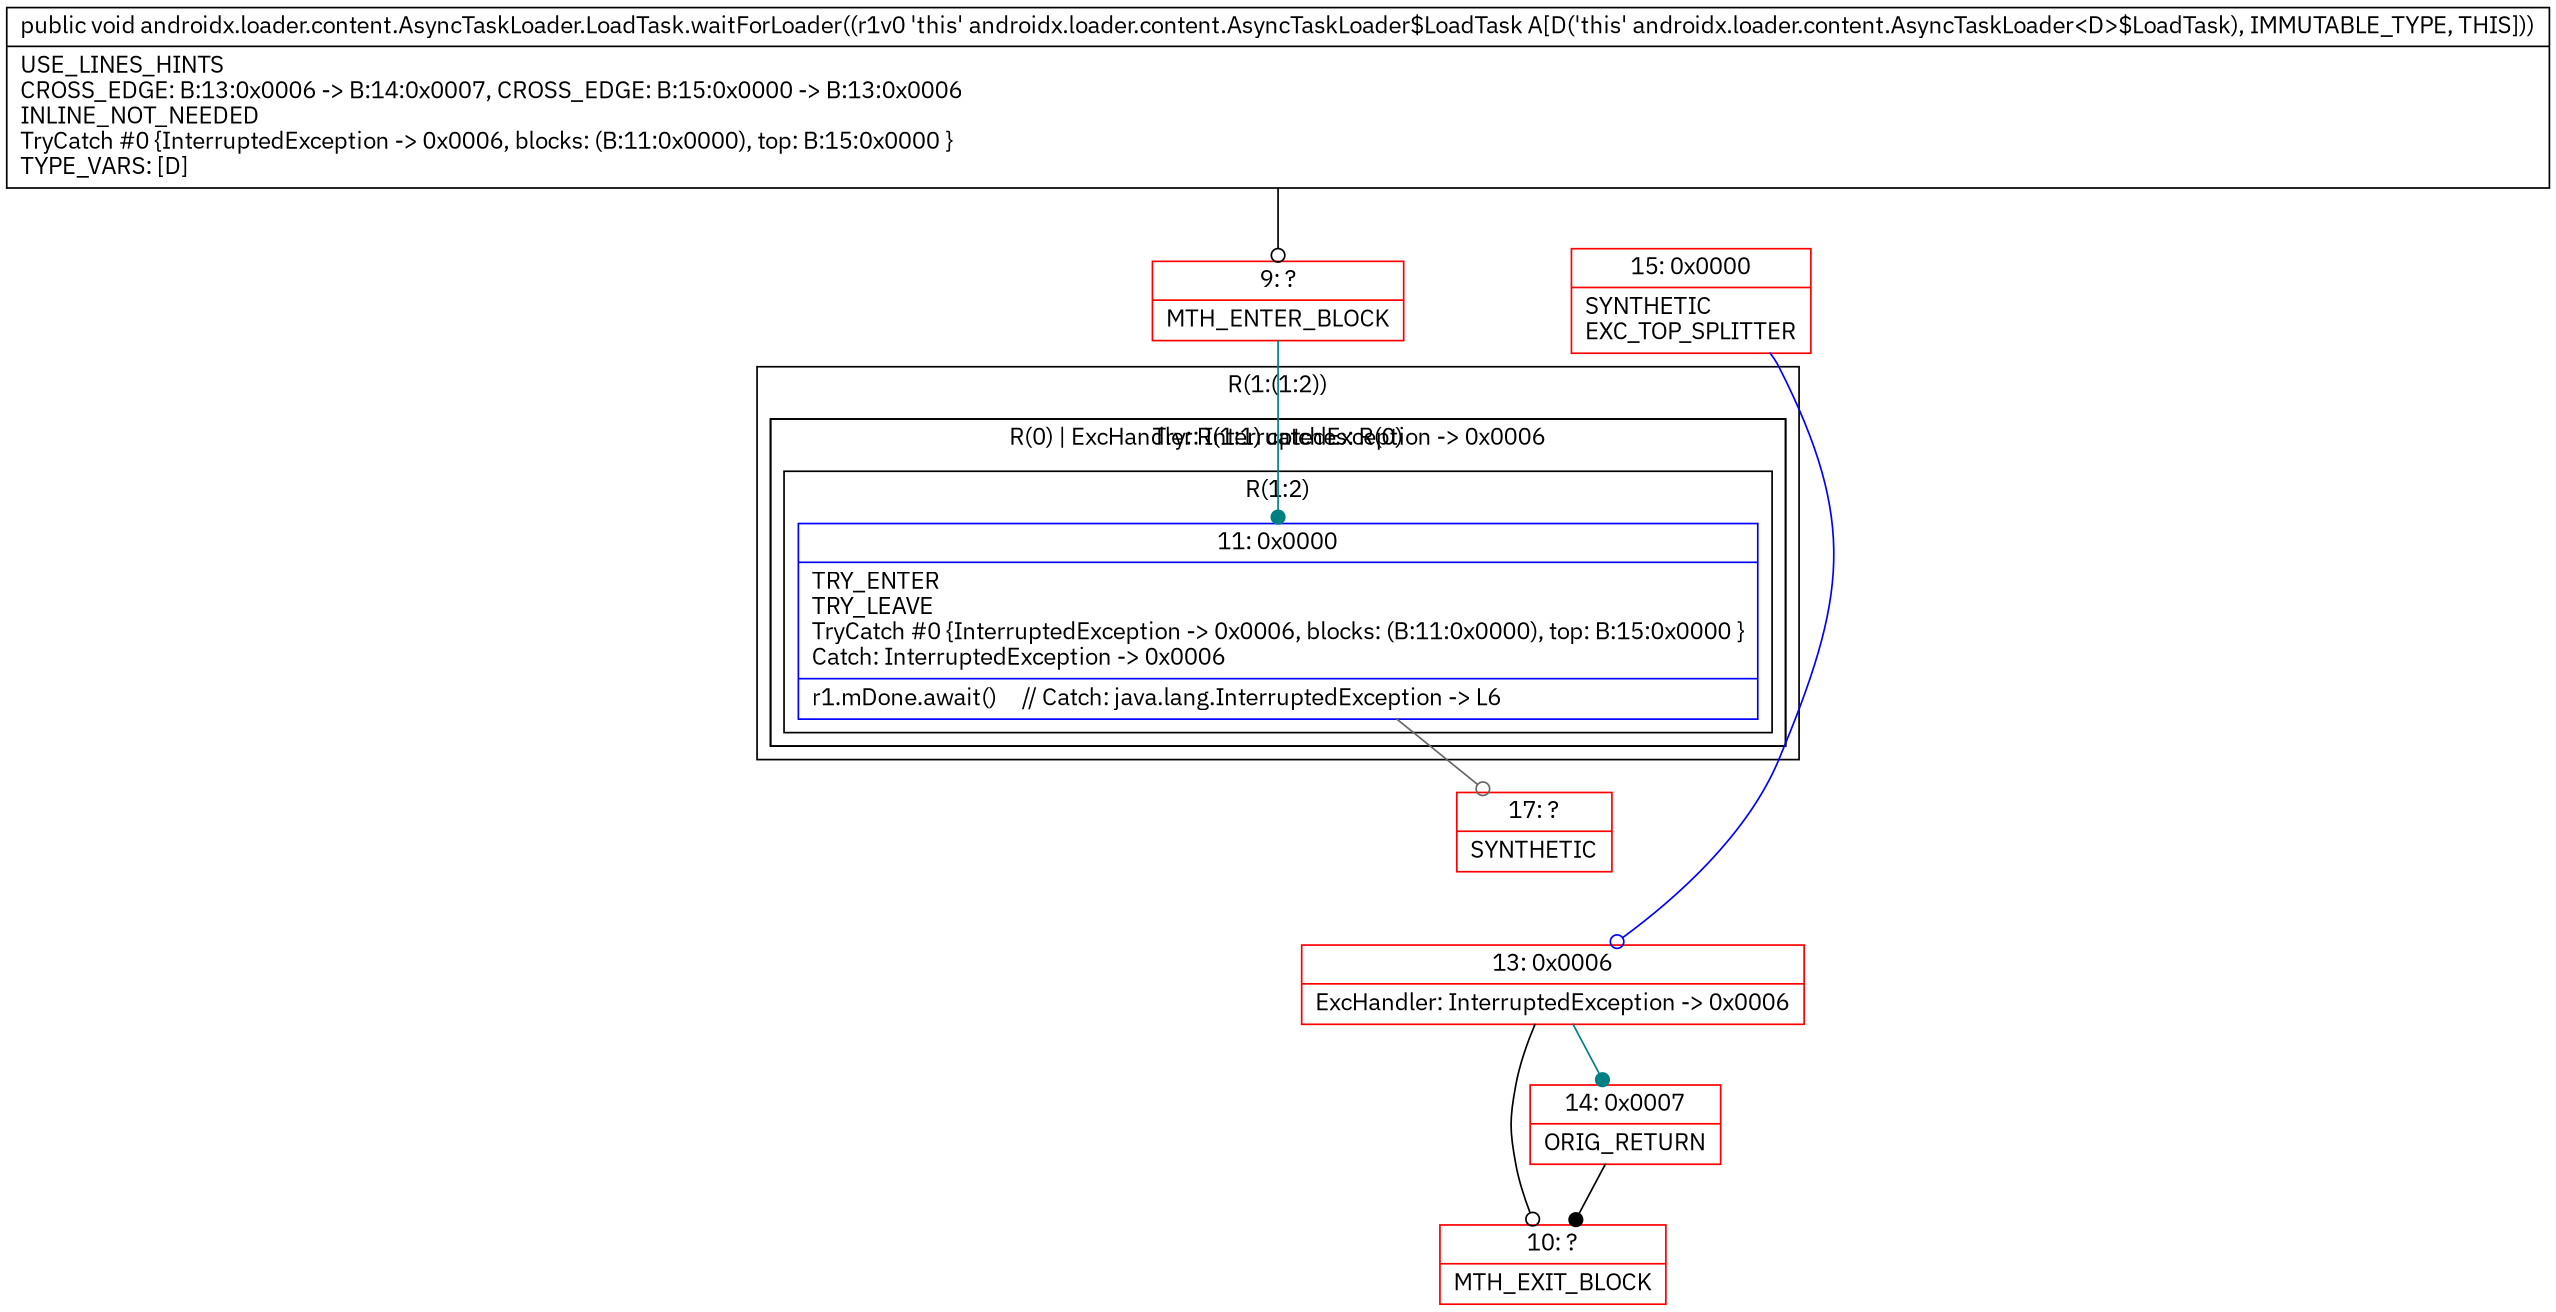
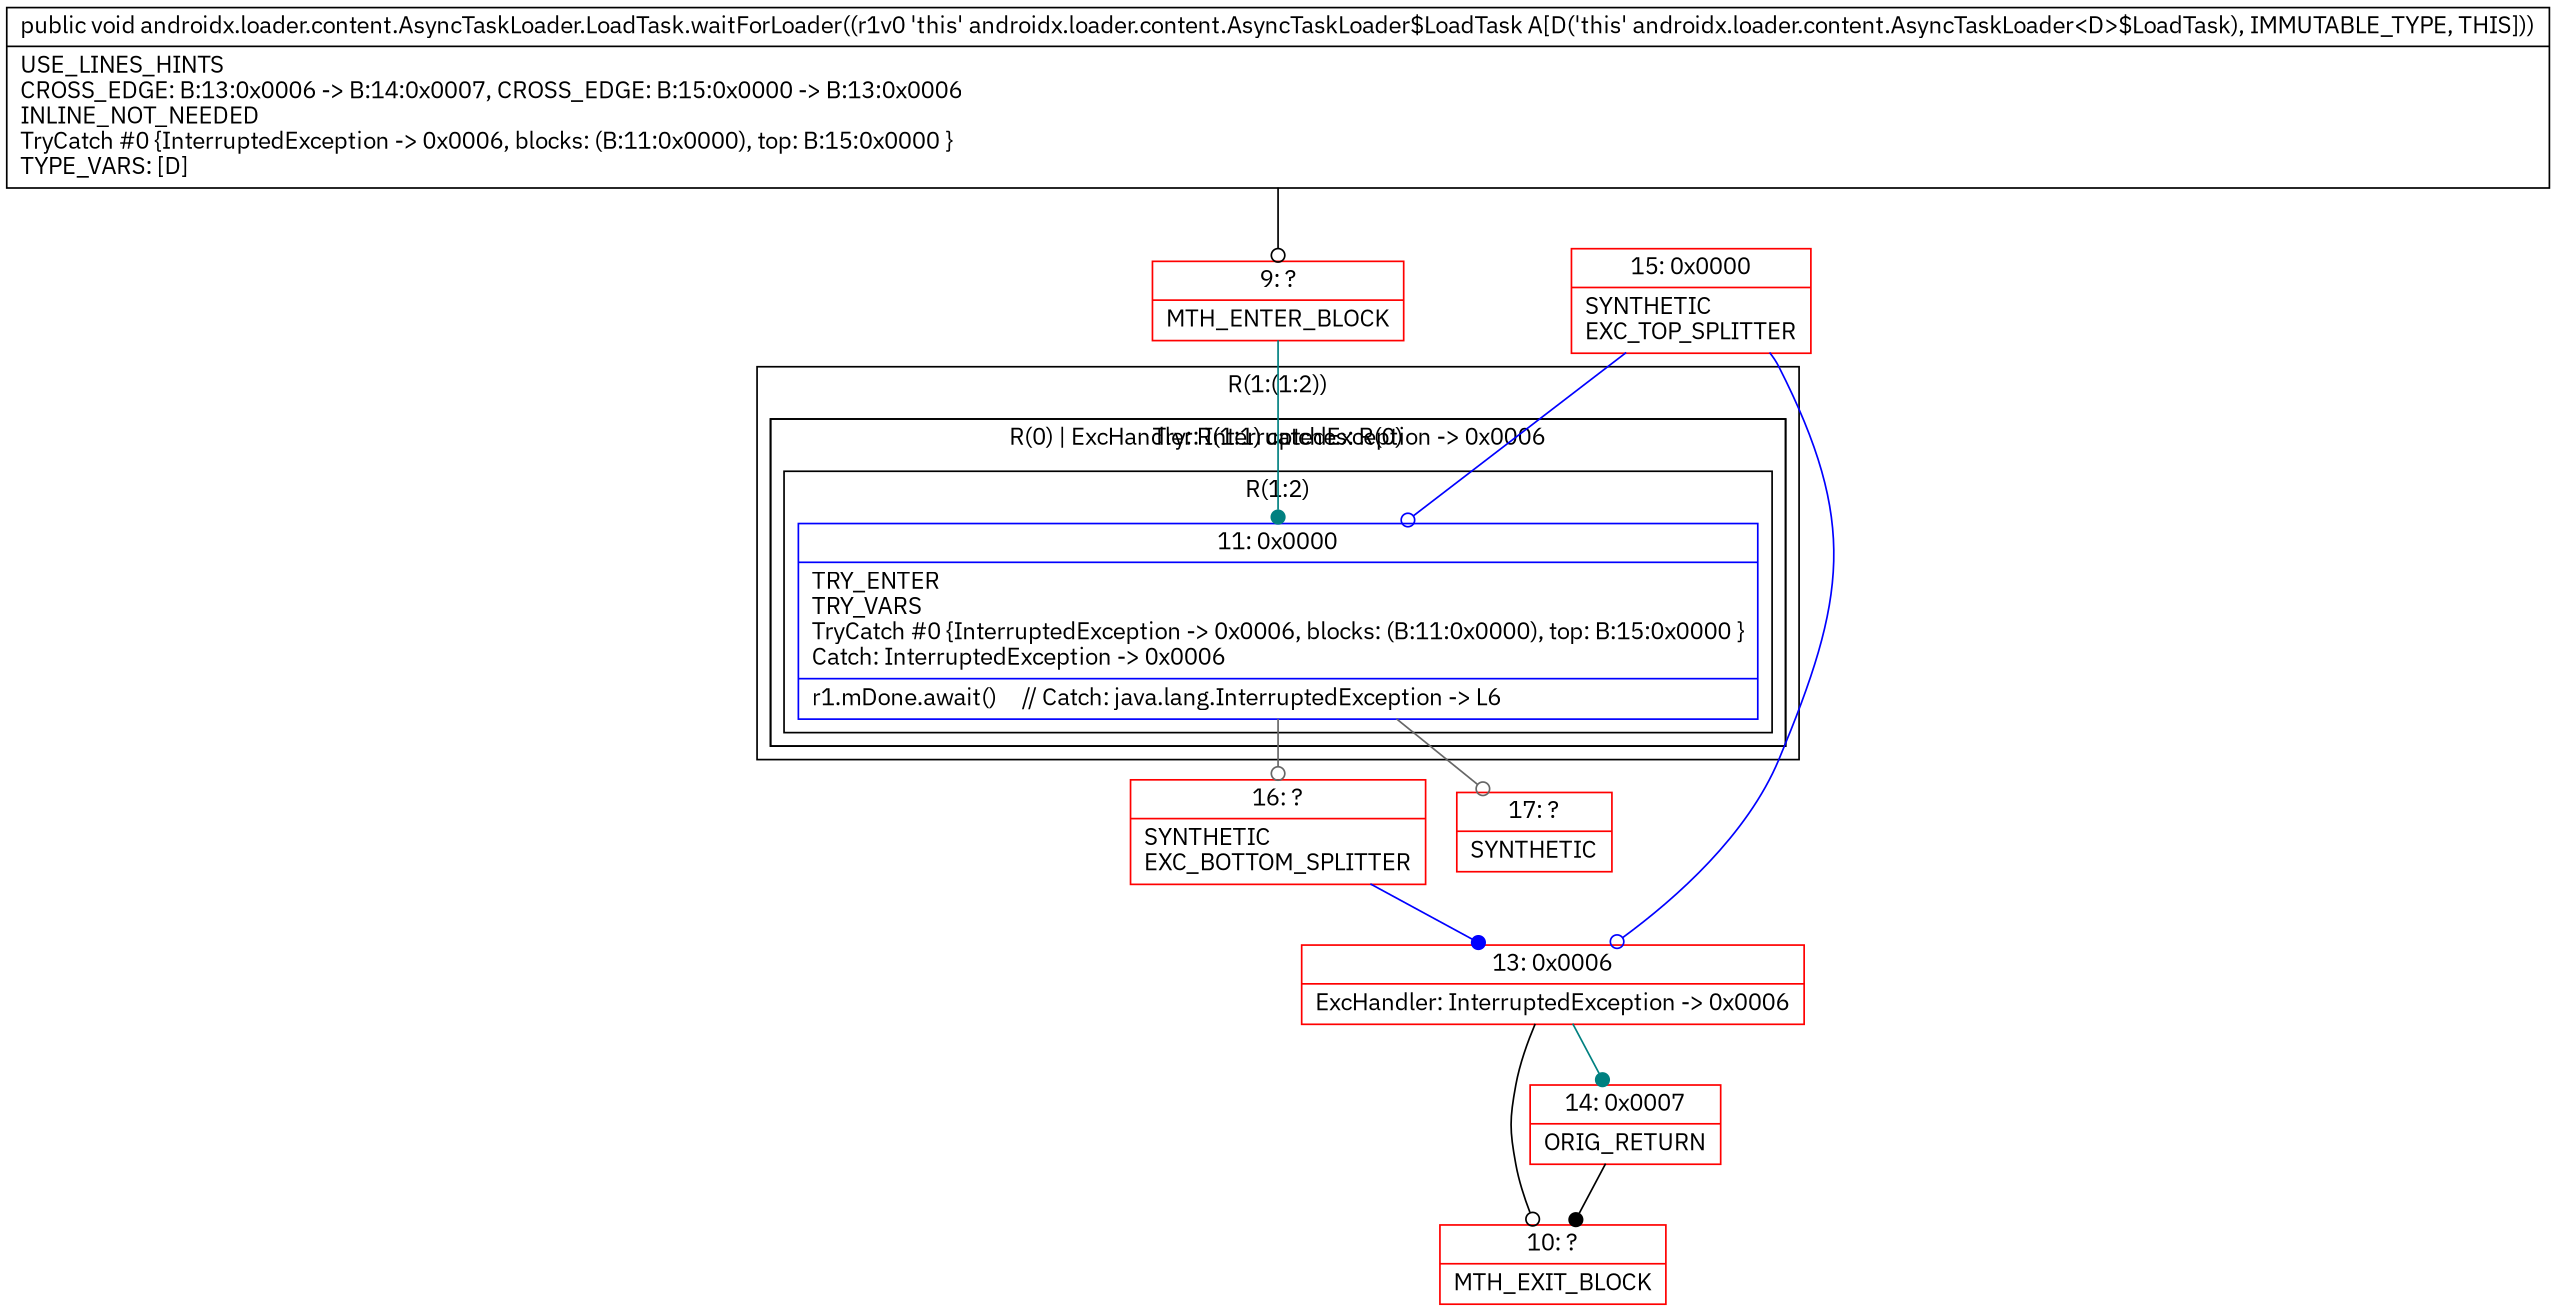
none -> (1520, 434)
(873, 607) -> (868, 607)
none -> (1278, 832)
